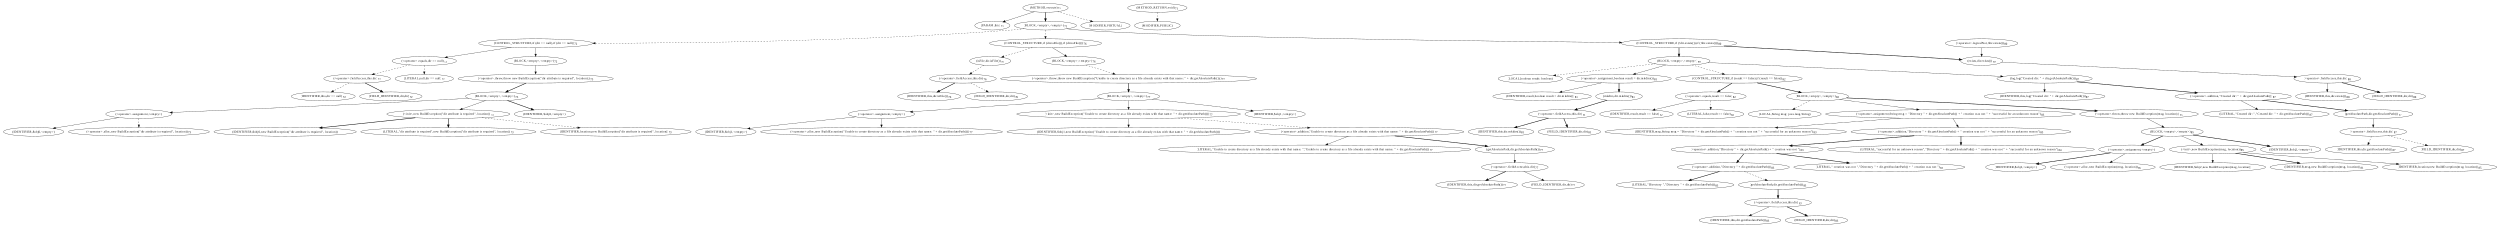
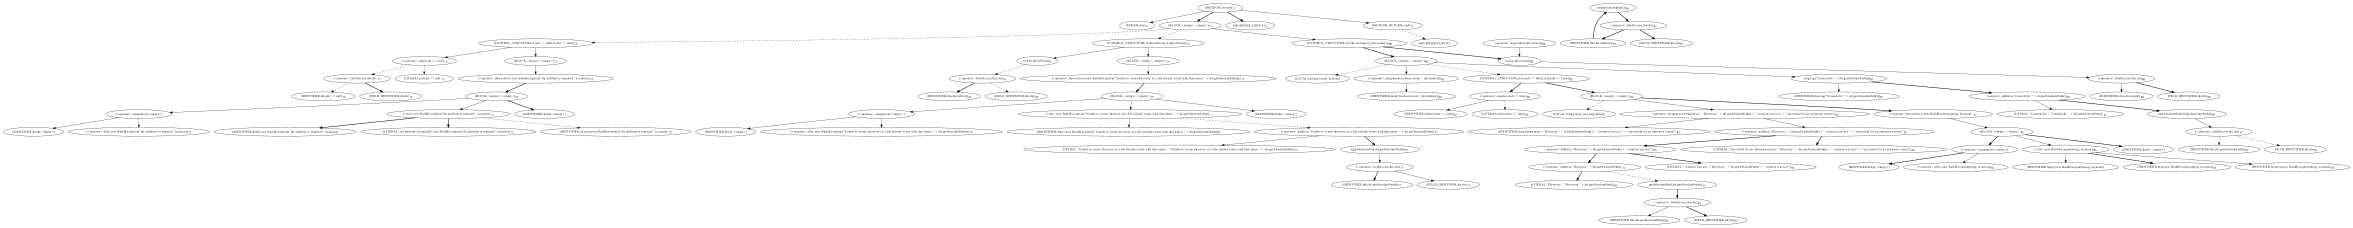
(1074, 16) -> (1234, 16)
none -> (1303, 16)
(1018, 52) -> (1090, 53)
(1619, 86) -> (1596, 25)
